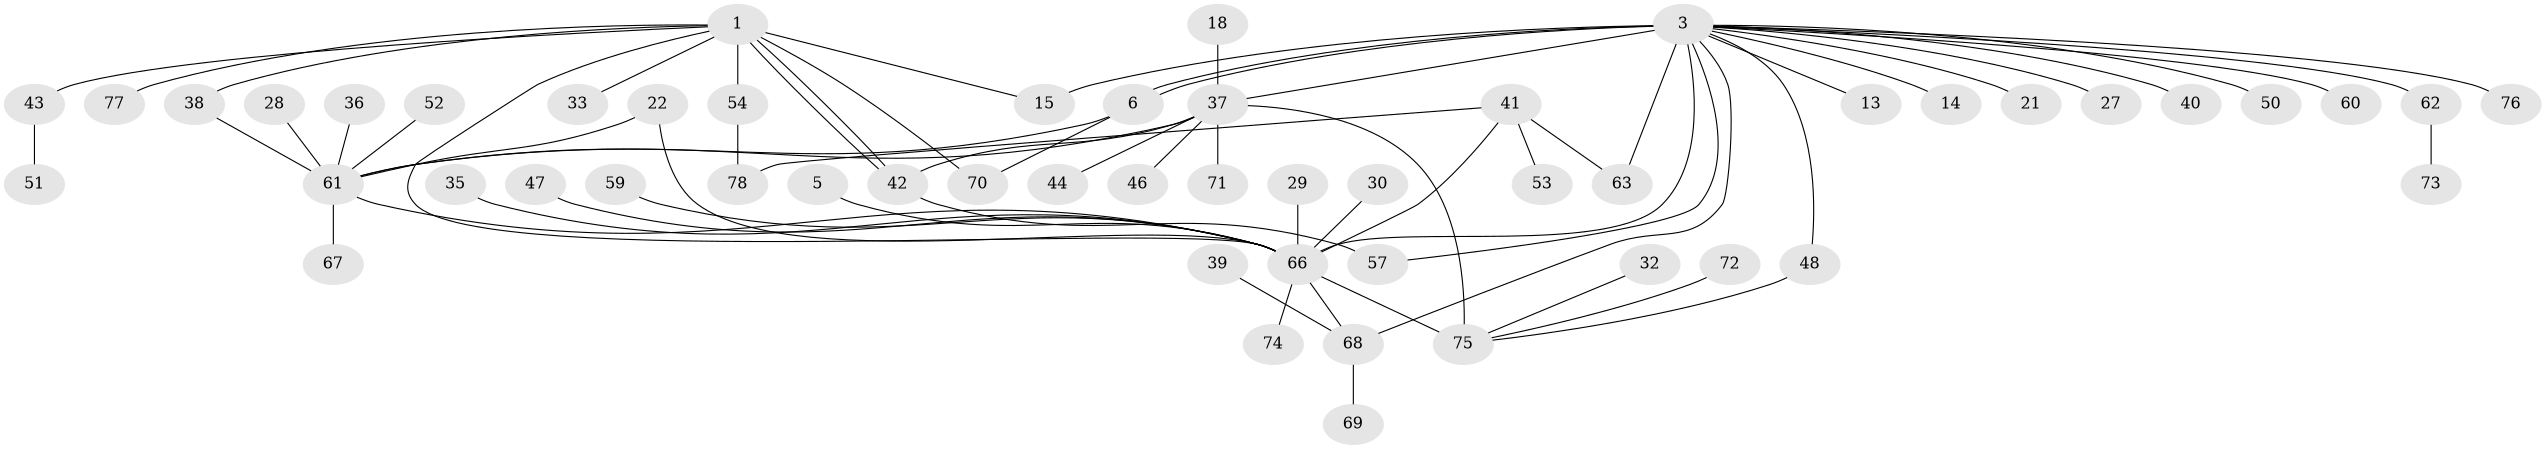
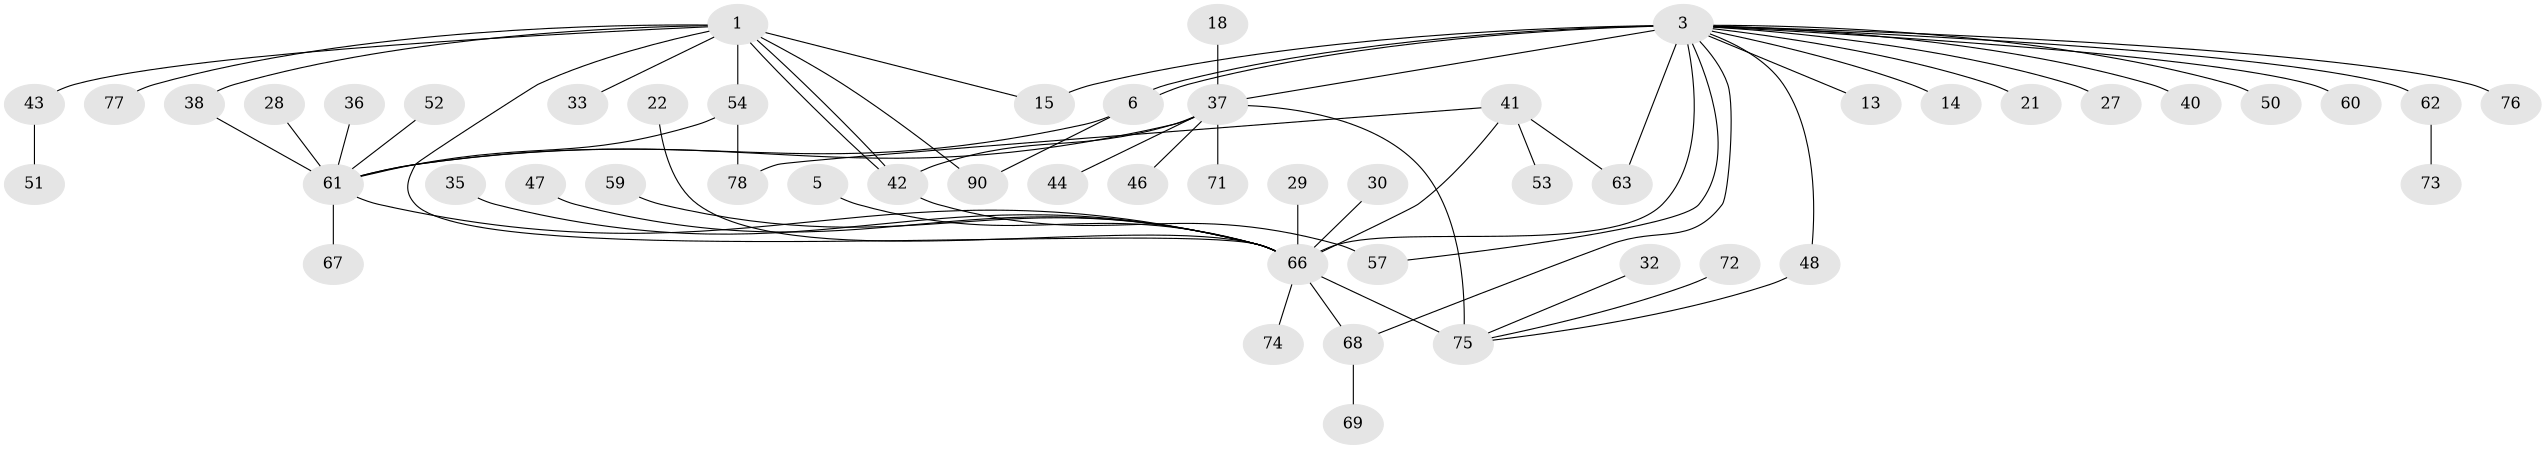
(534, 146) -> (628, 141)
(978, 184) -> (978, 184)
(1218, 264) -> none
